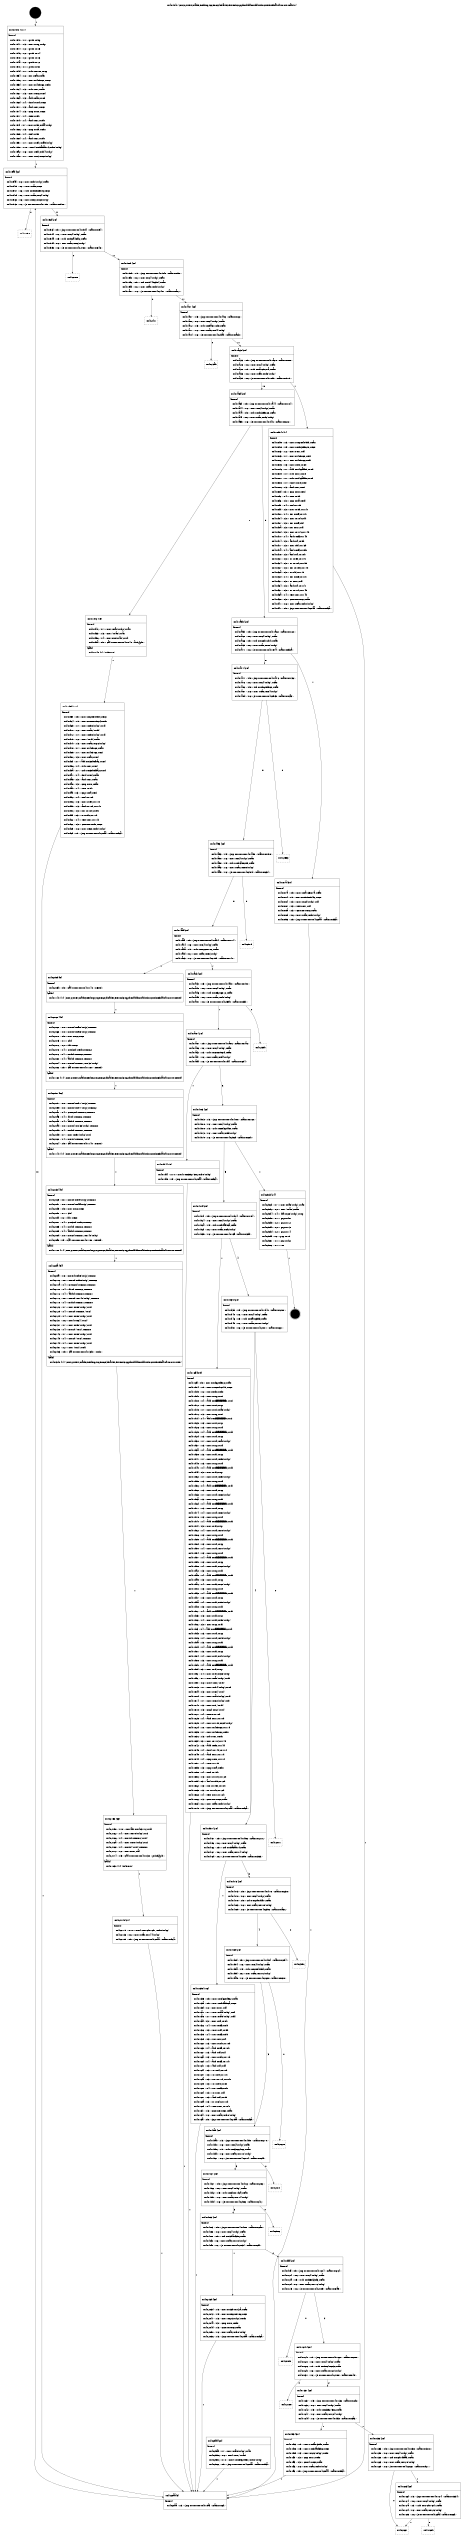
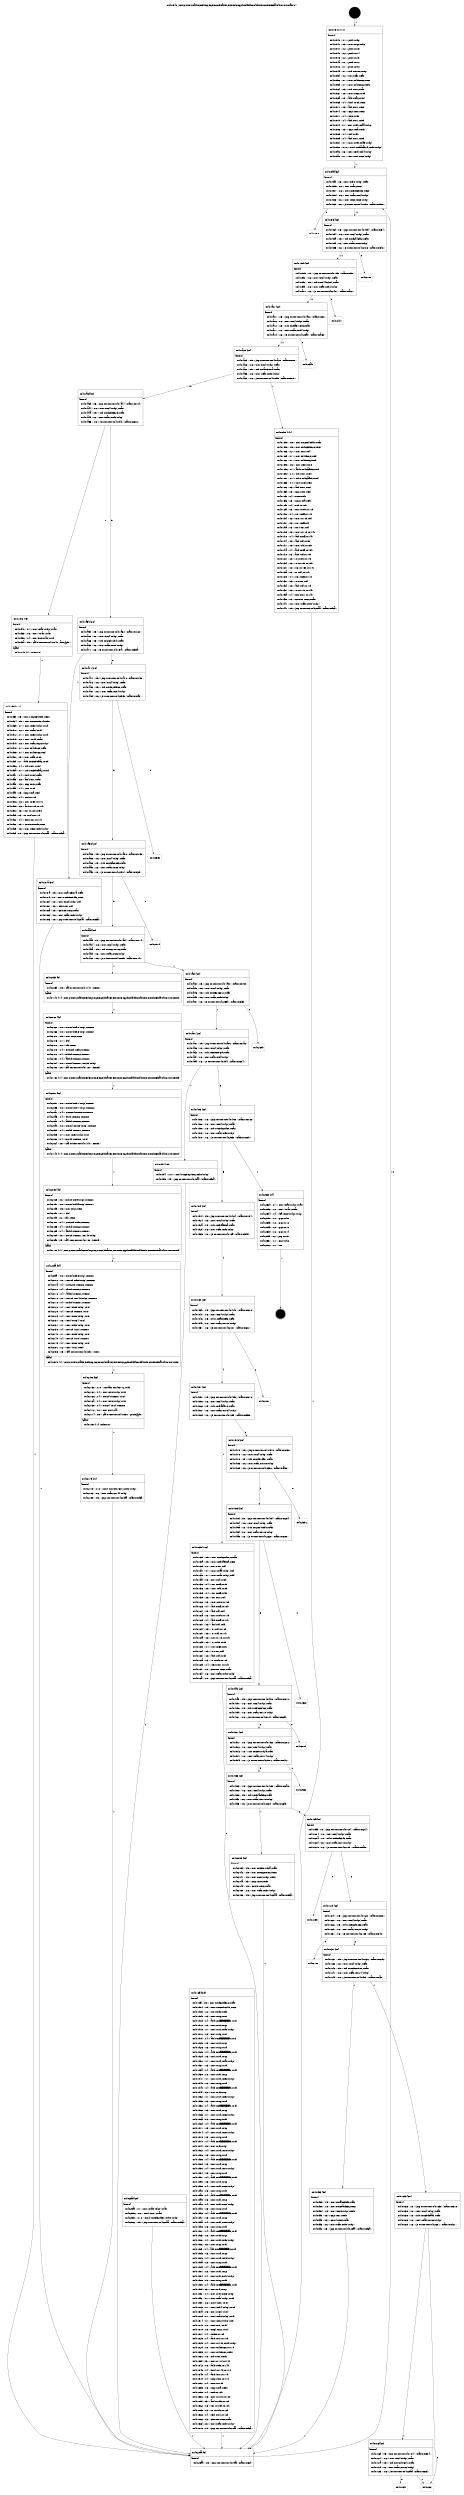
(219, 1303) -> none
(259, 1930) -> (260, 1489)
